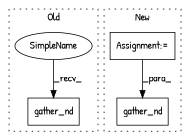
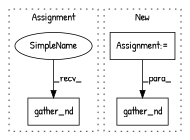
(54, 18) -> (54, 18)
